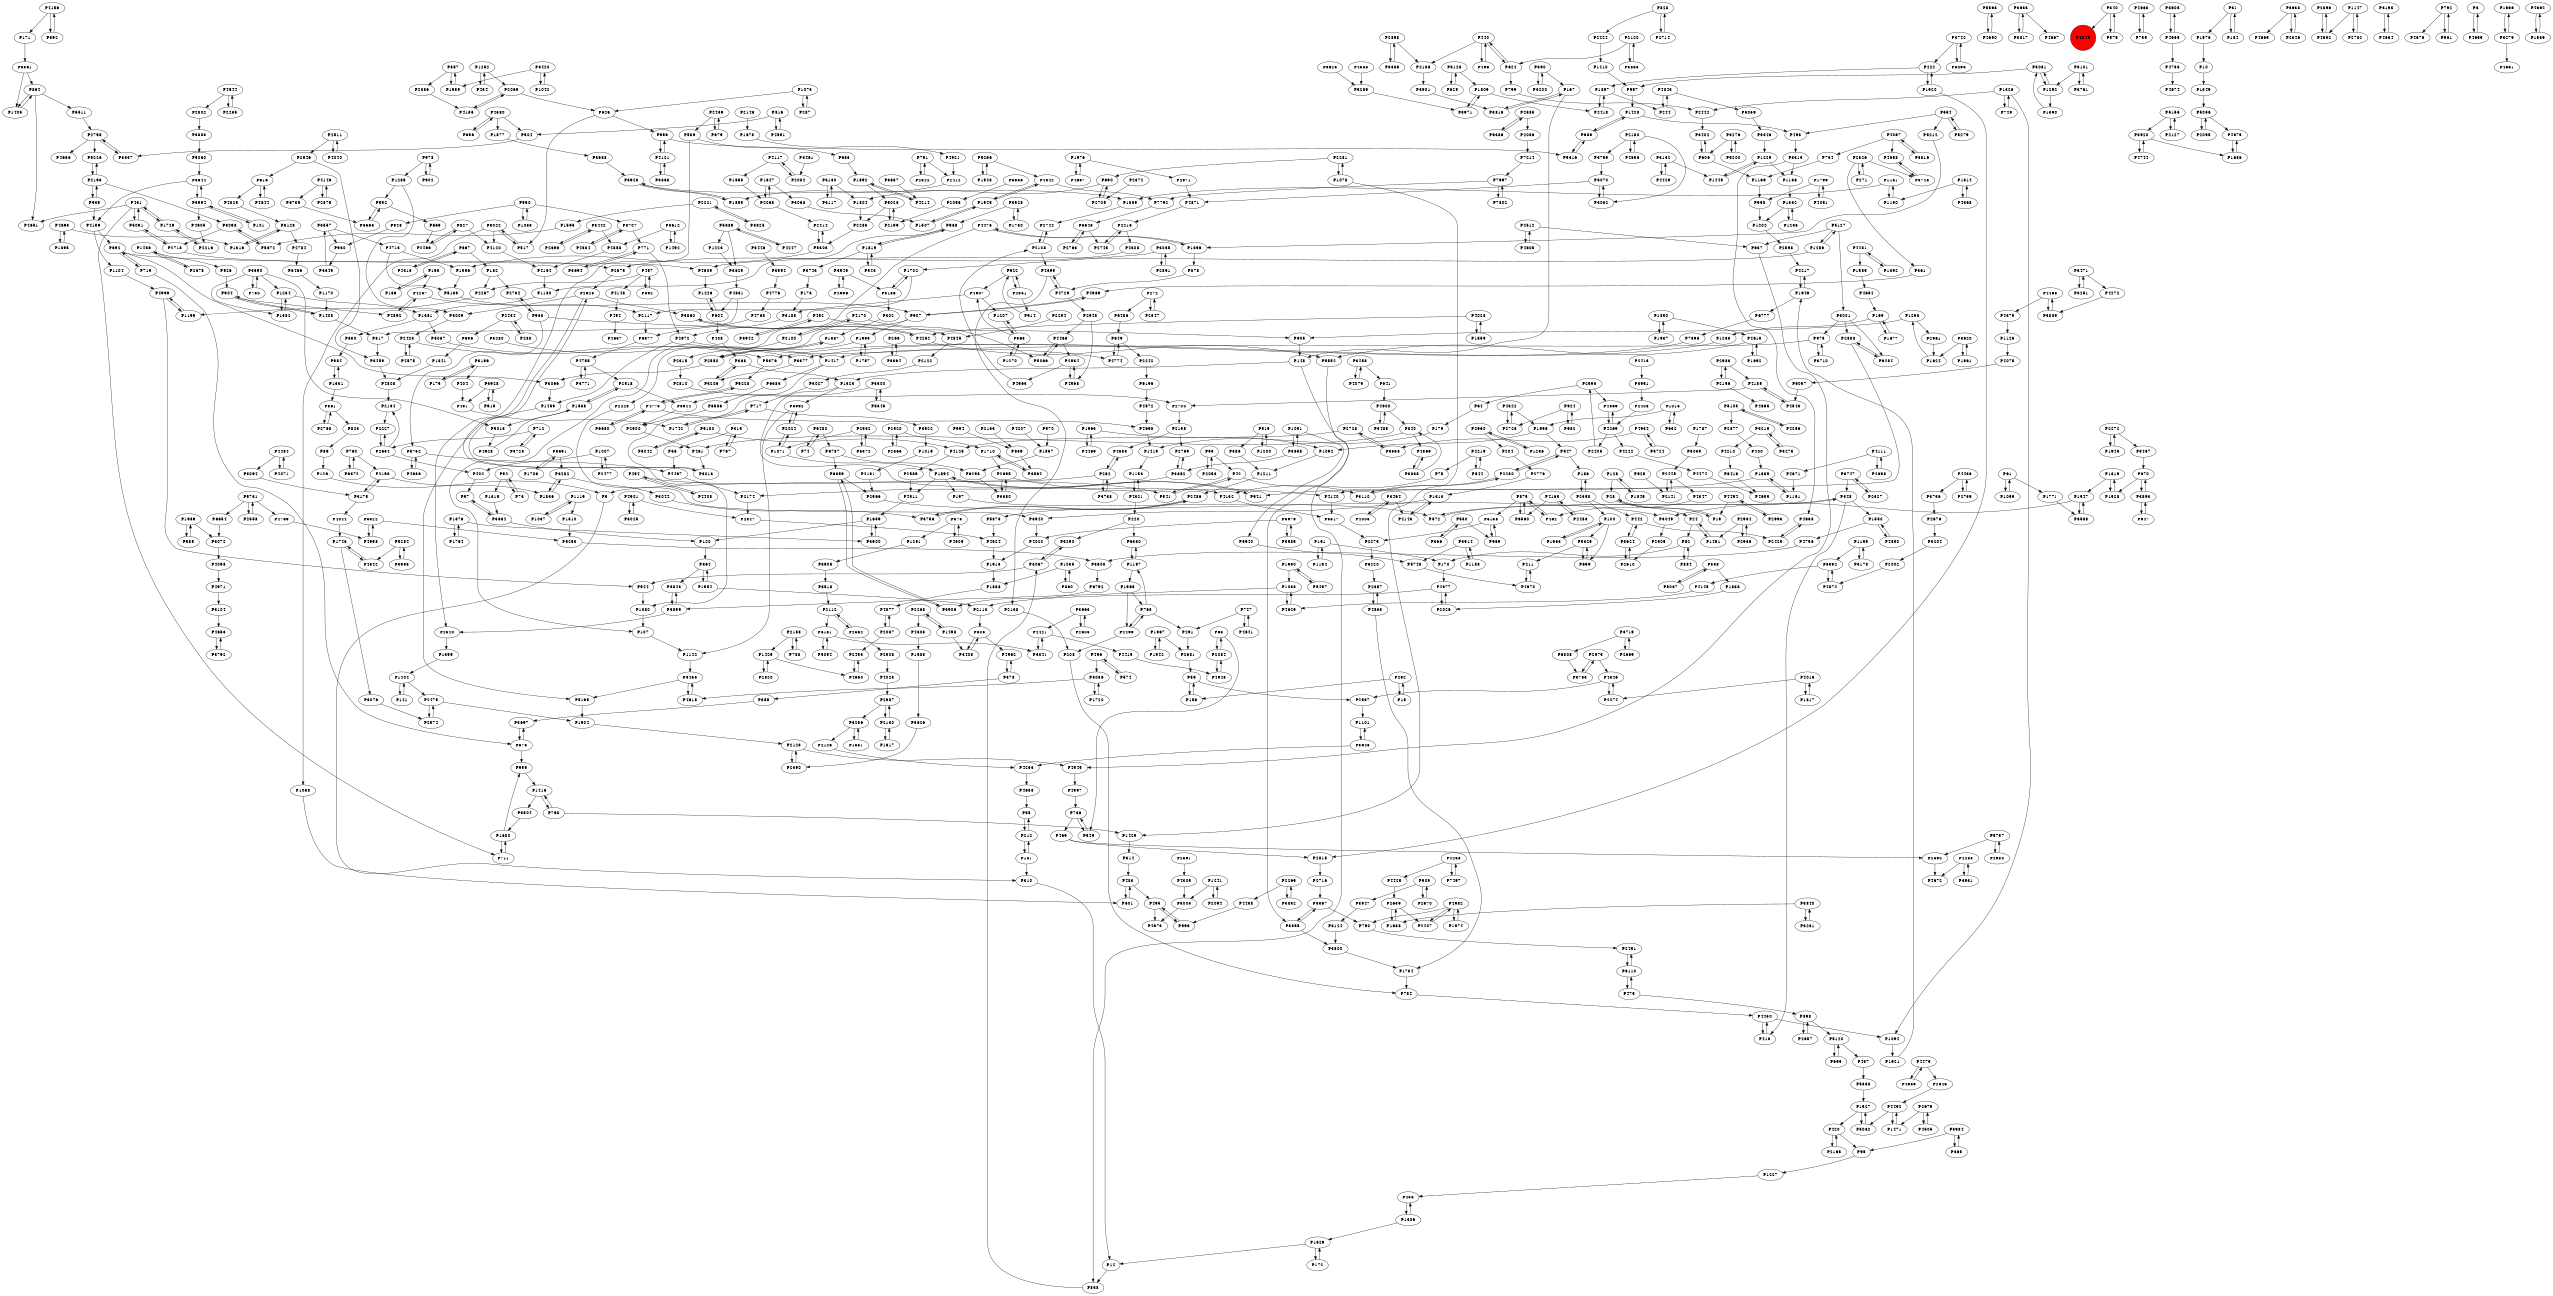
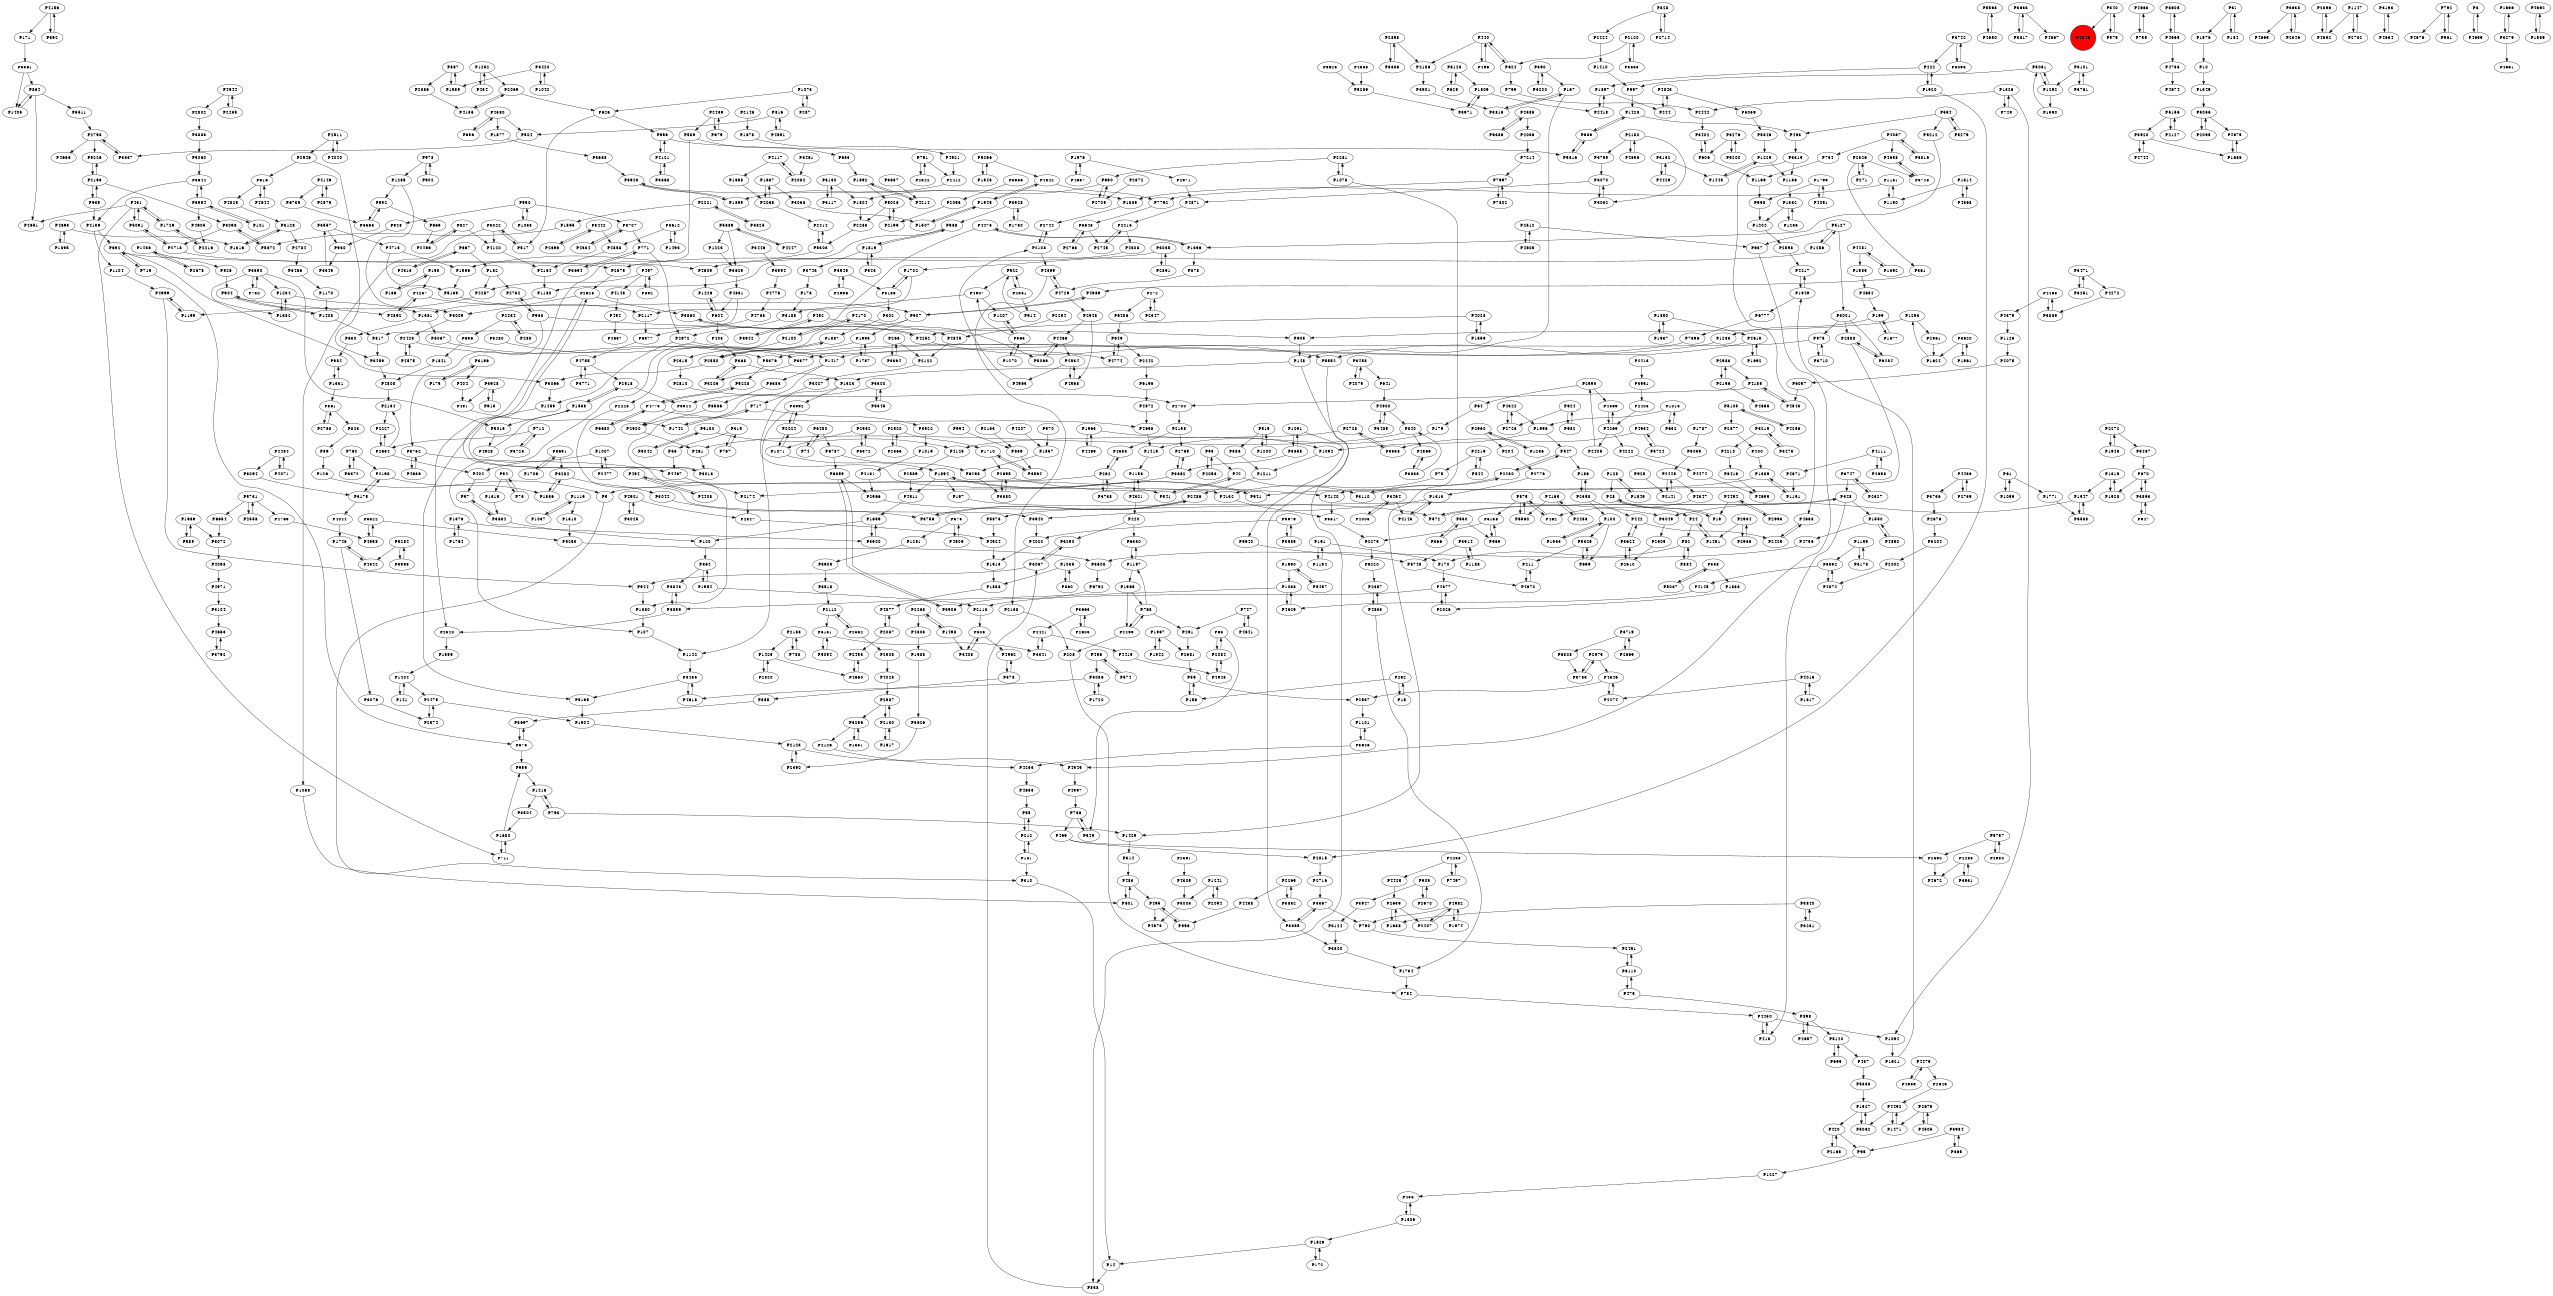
(767, 180) -> (767, 180)
(673, 248) -> (673, 248)
none -> (908, 349)
